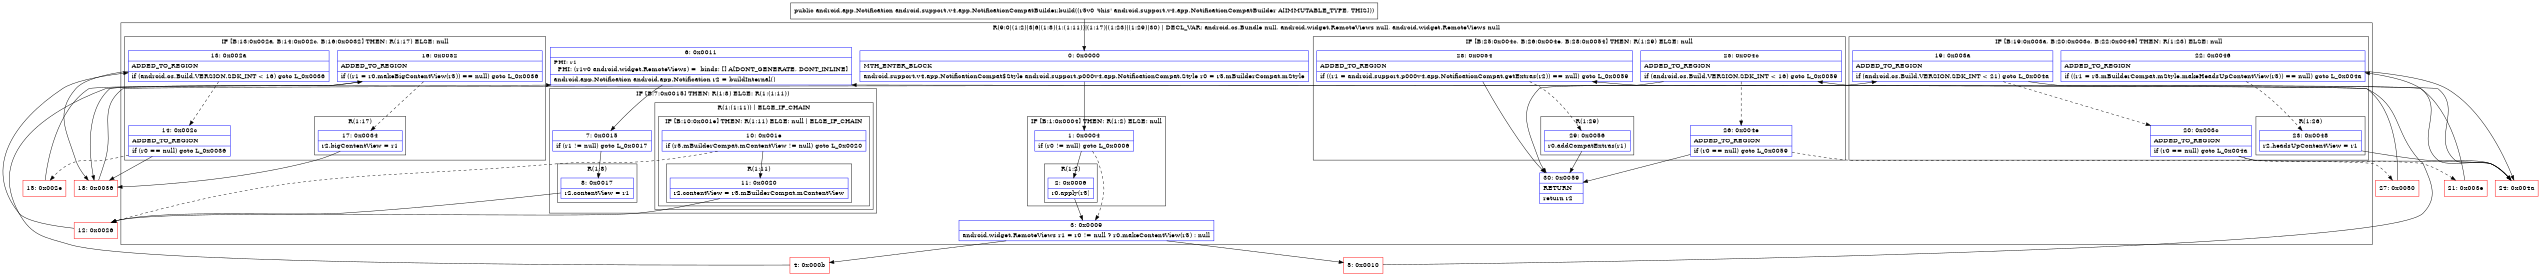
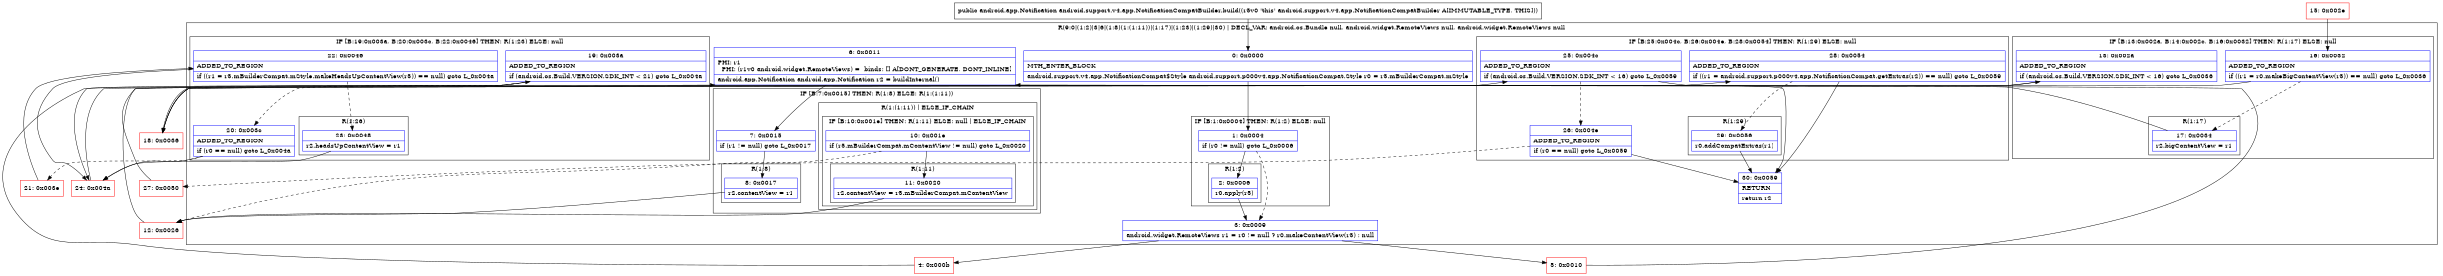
(179, 141) -> none
